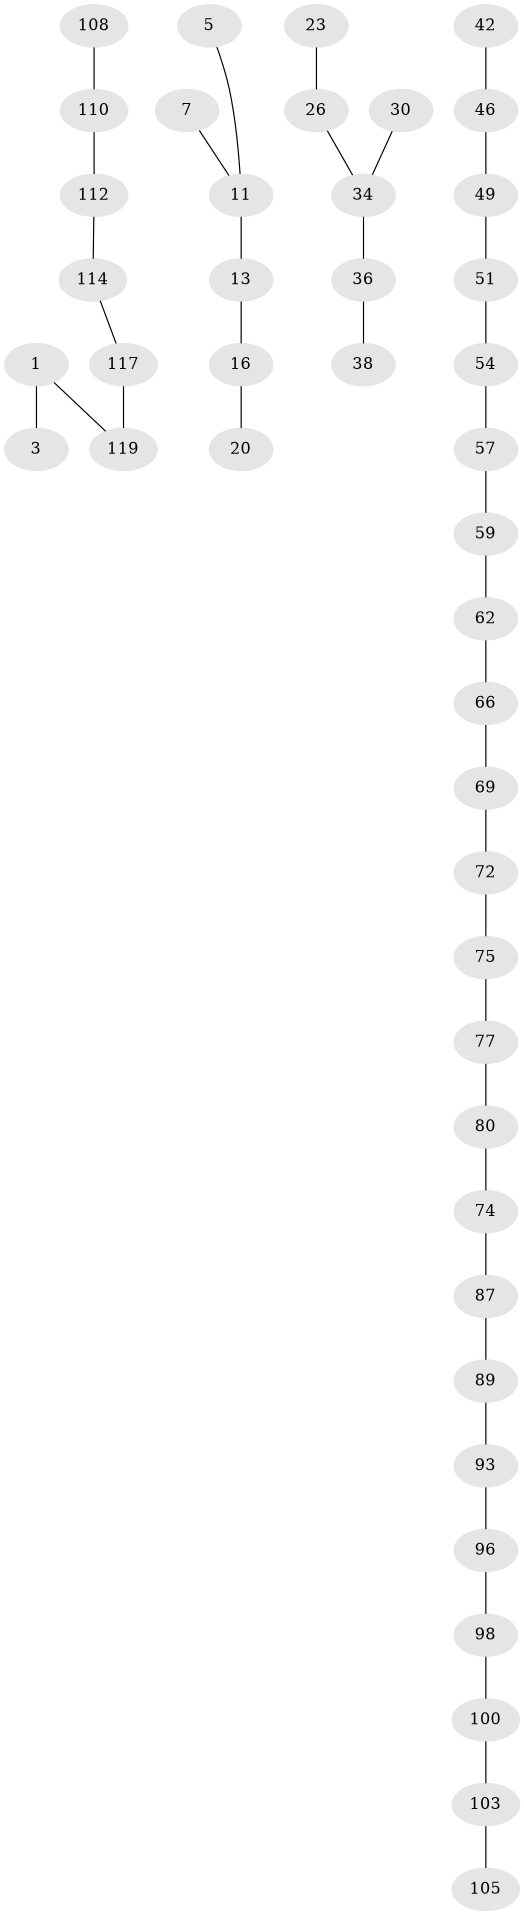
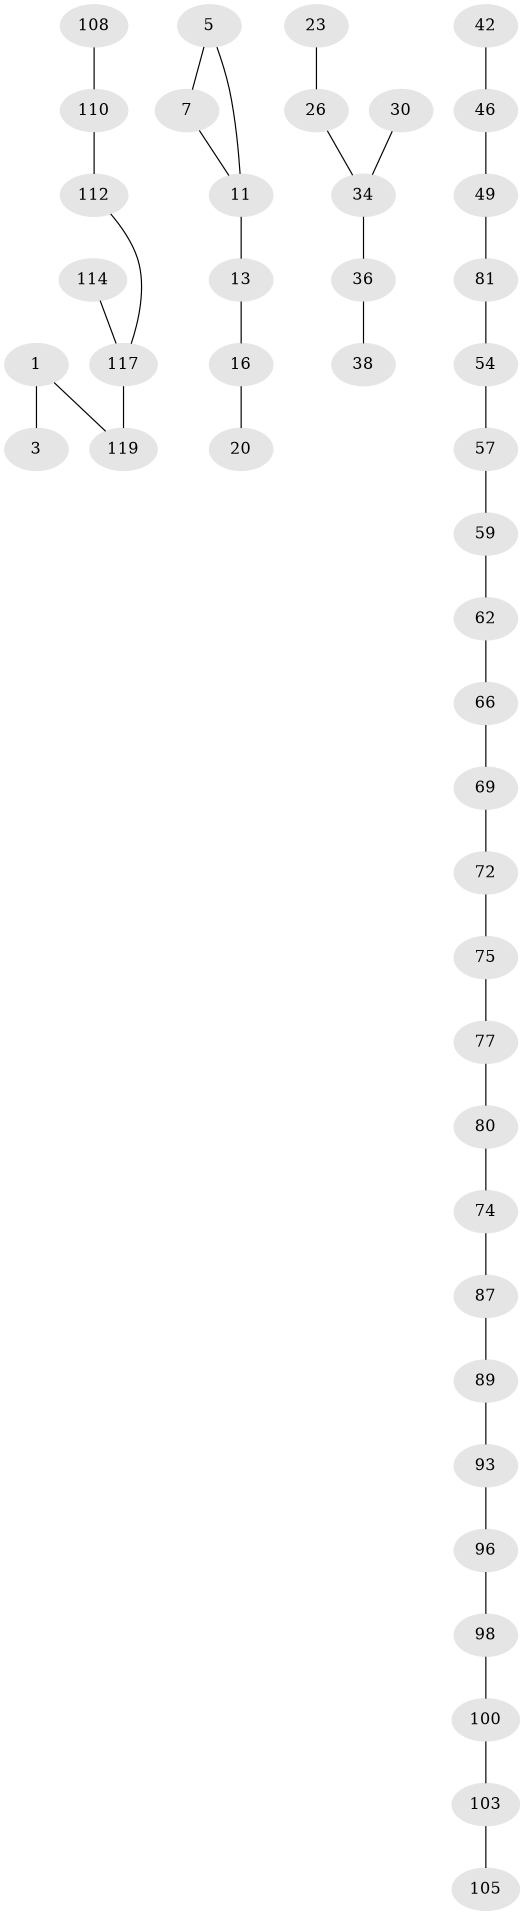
none -> (198, 68)
(94, 238) -> (141, 275)
(486, 280) -> (486, 280)
